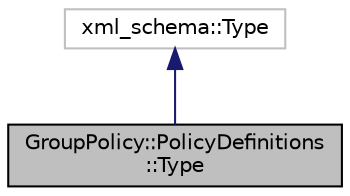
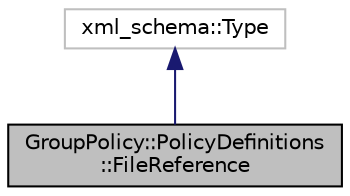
(175, 156) -> (175, 156)
